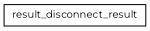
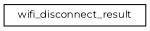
(75, 15) -> (75, 15)
